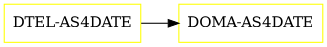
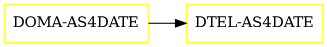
(155, 23) -> (162, 23)
